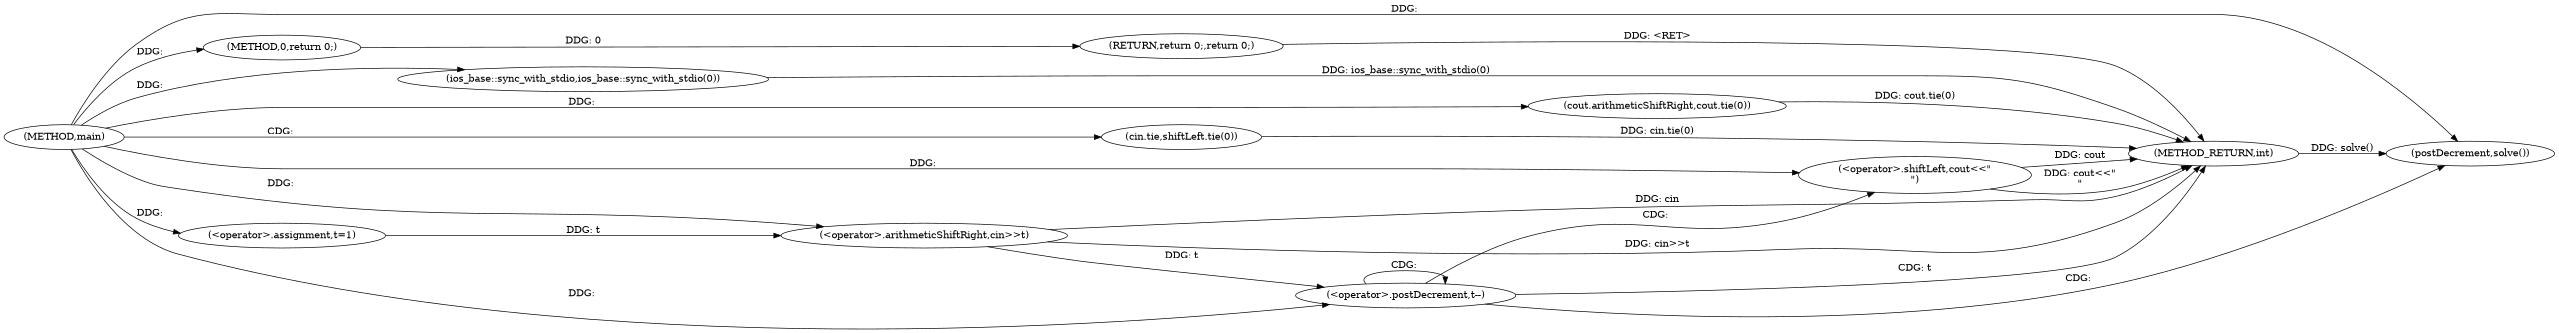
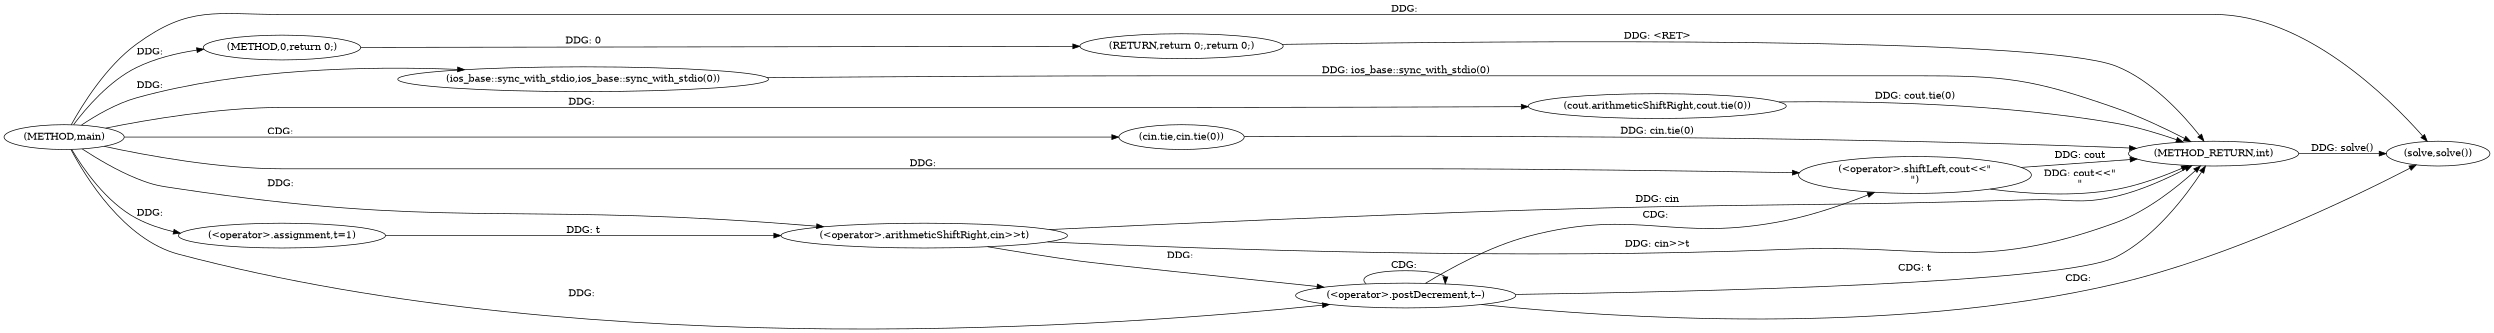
(1182, 137) -> (1182, 137)
(2470, 154) -> (2438, 154)
(1182, 256) -> (1182, 256)
